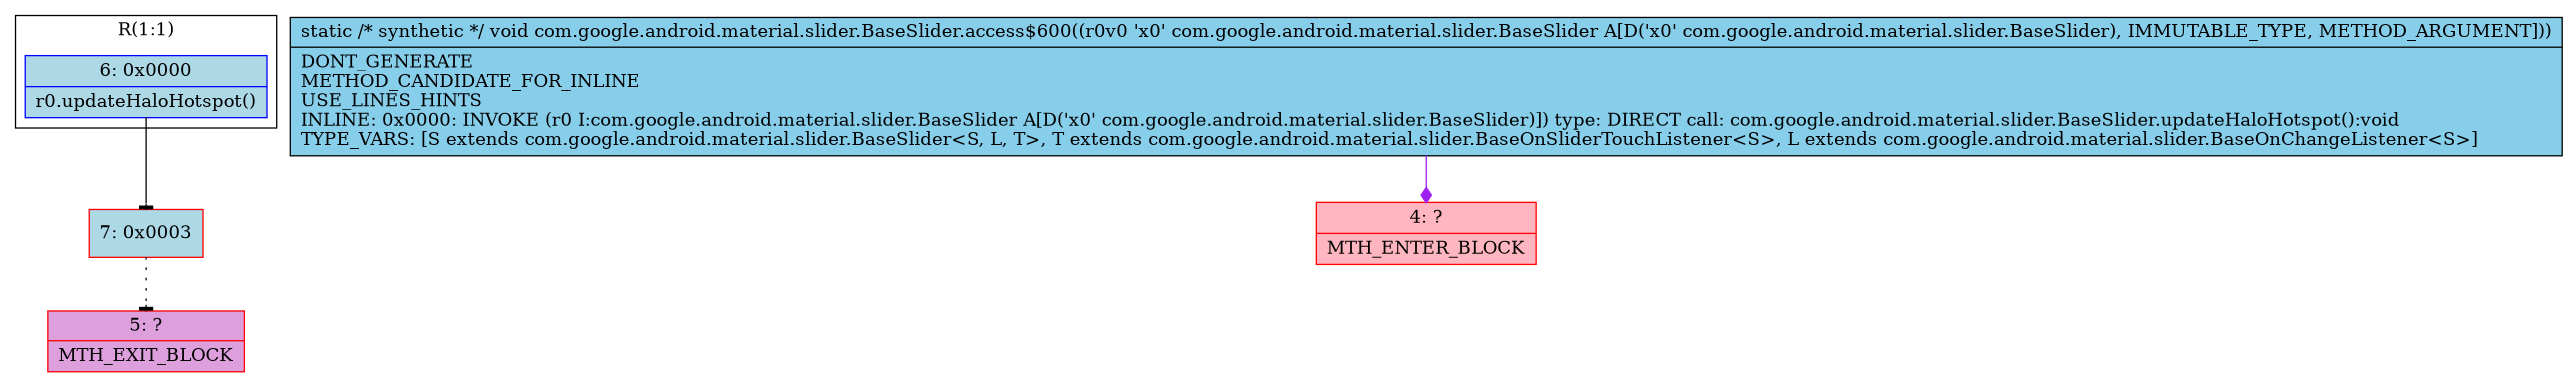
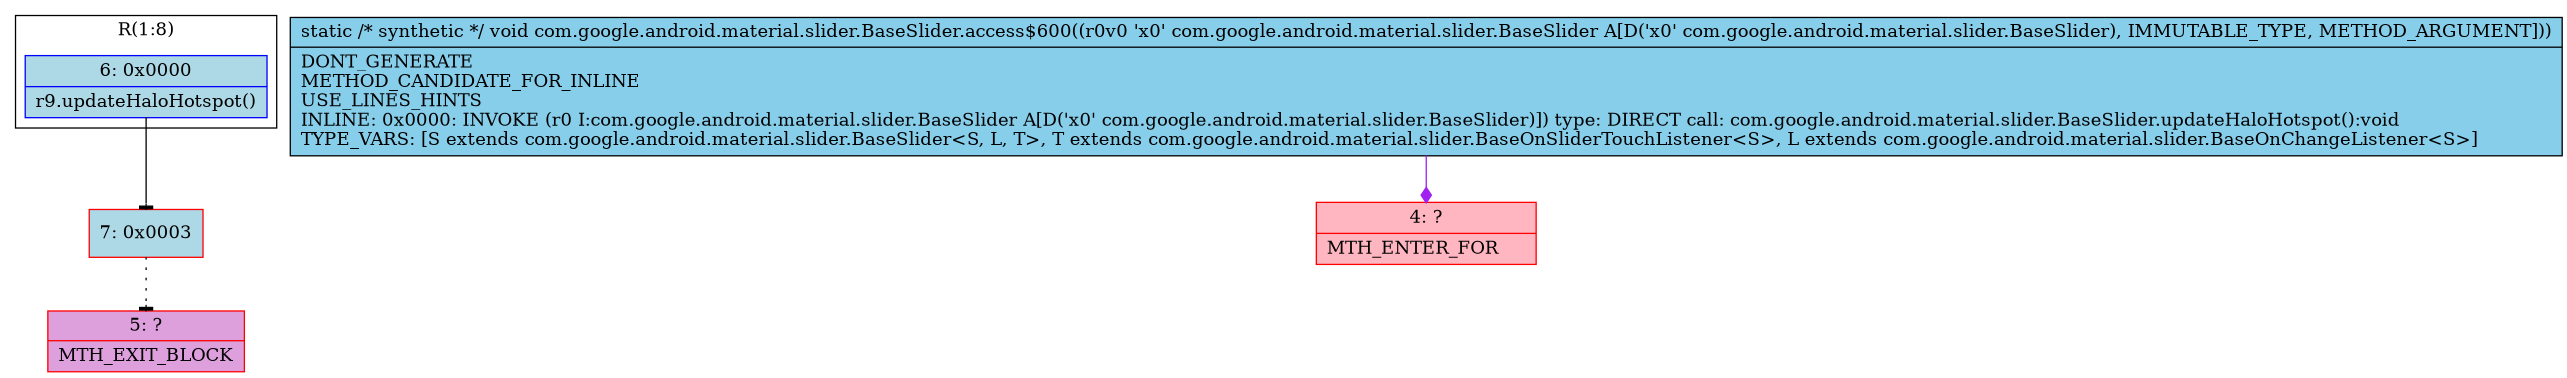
(146, 30) -> (146, 30)
(146, 102) -> (146, 102)
(1426, 248) -> (1413, 248)
